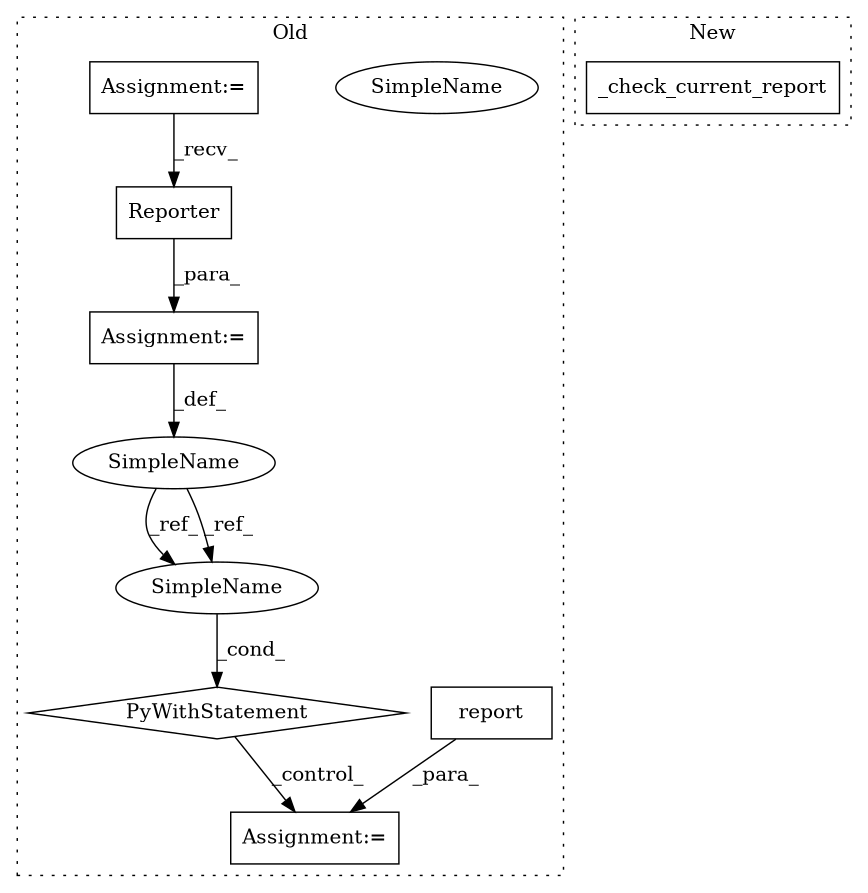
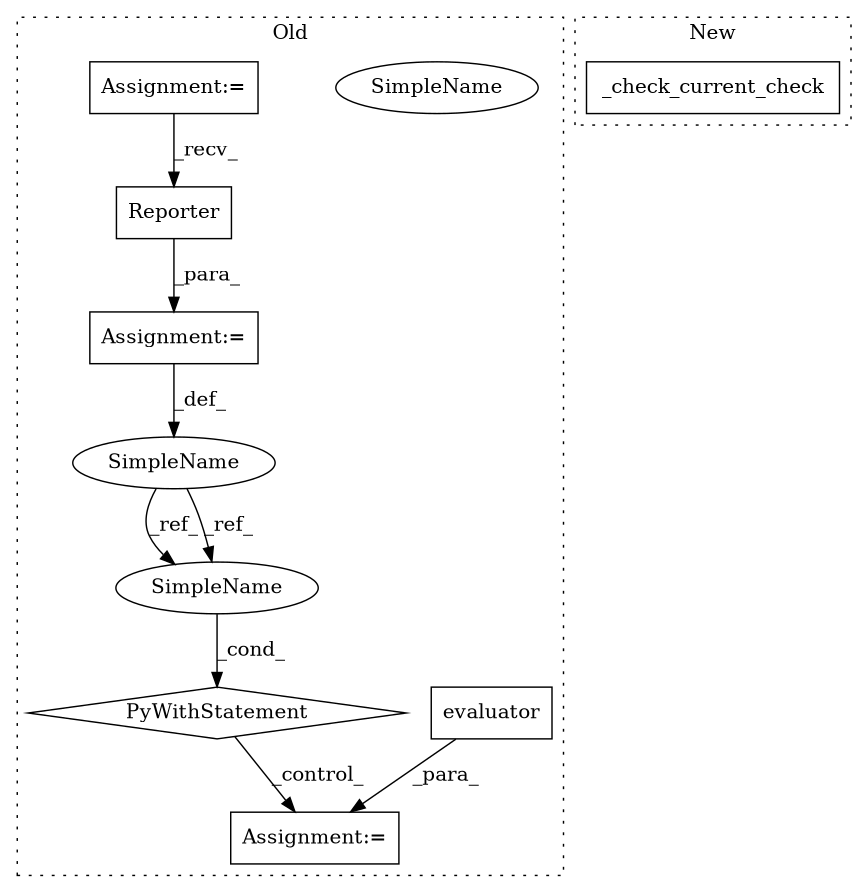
(713, 88) -> (713, 88)
(492, 713) -> (492, 713)
